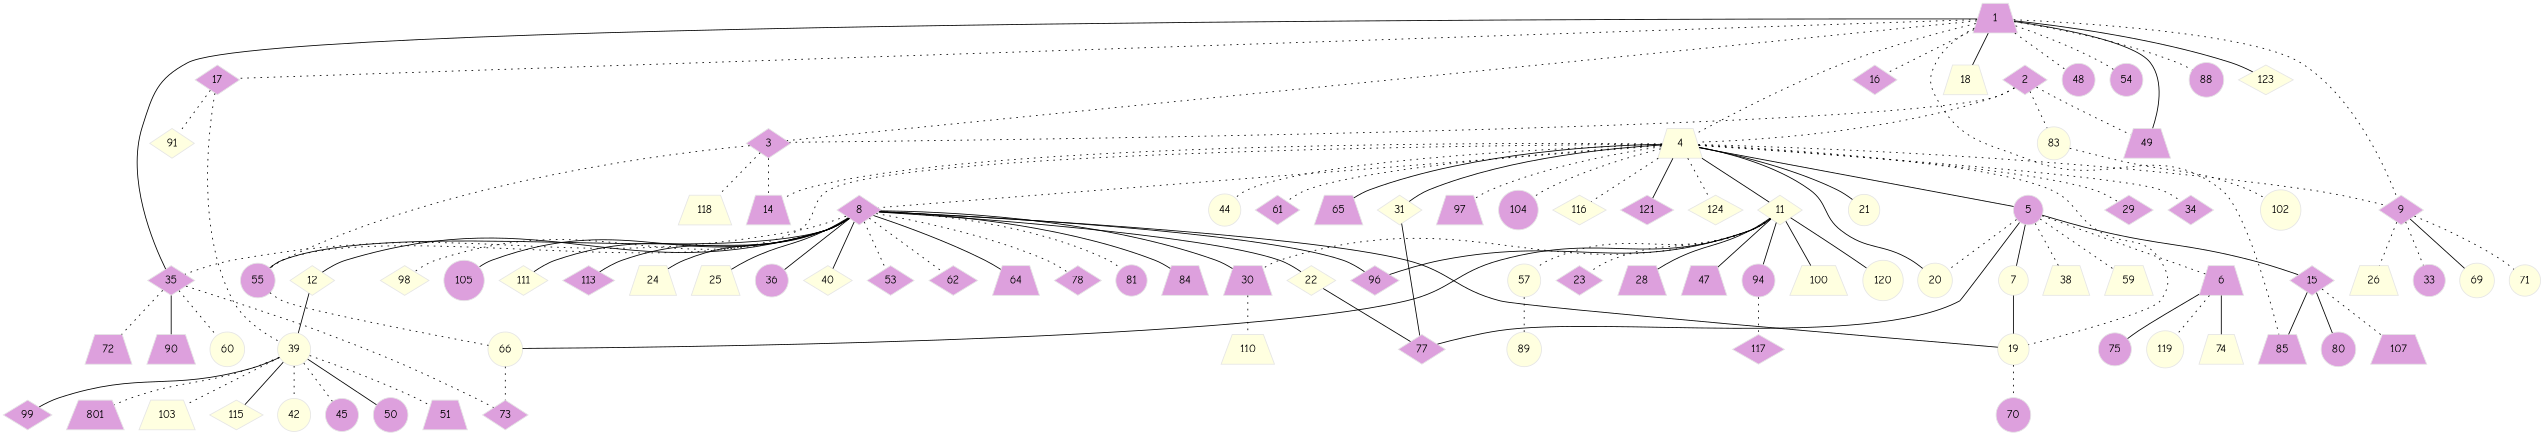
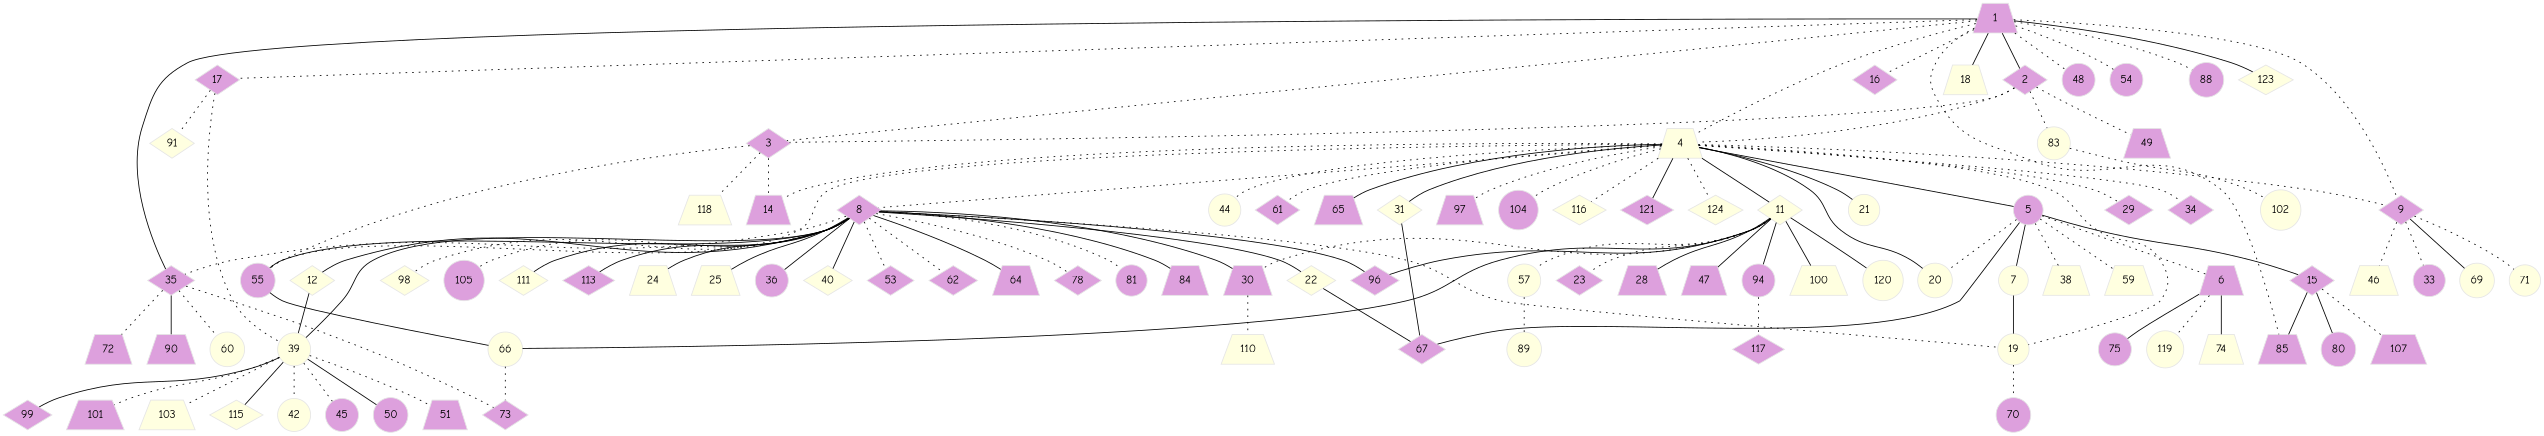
(2146, 59) -> (2011, 51)
none -> (560, 238)
(665, 244) -> (665, 244)
(1440, 273) -> (1440, 273)
(2374, 280) -> (2374, 280)
(378, 324) -> (378, 324)
(1422, 349) -> (1422, 349)
(95, 415) -> (95, 415)
